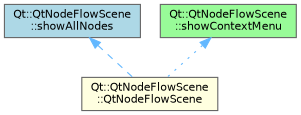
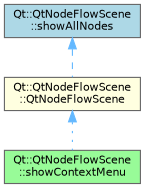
(185, 61) -> (72, 136)
